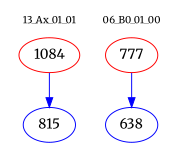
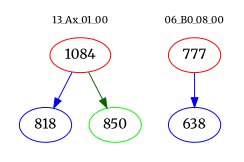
(49, 21) -> (80, 21)
(132, 21) -> (195, 21)
(49, 125) -> (45, 125)
none -> (115, 125)
